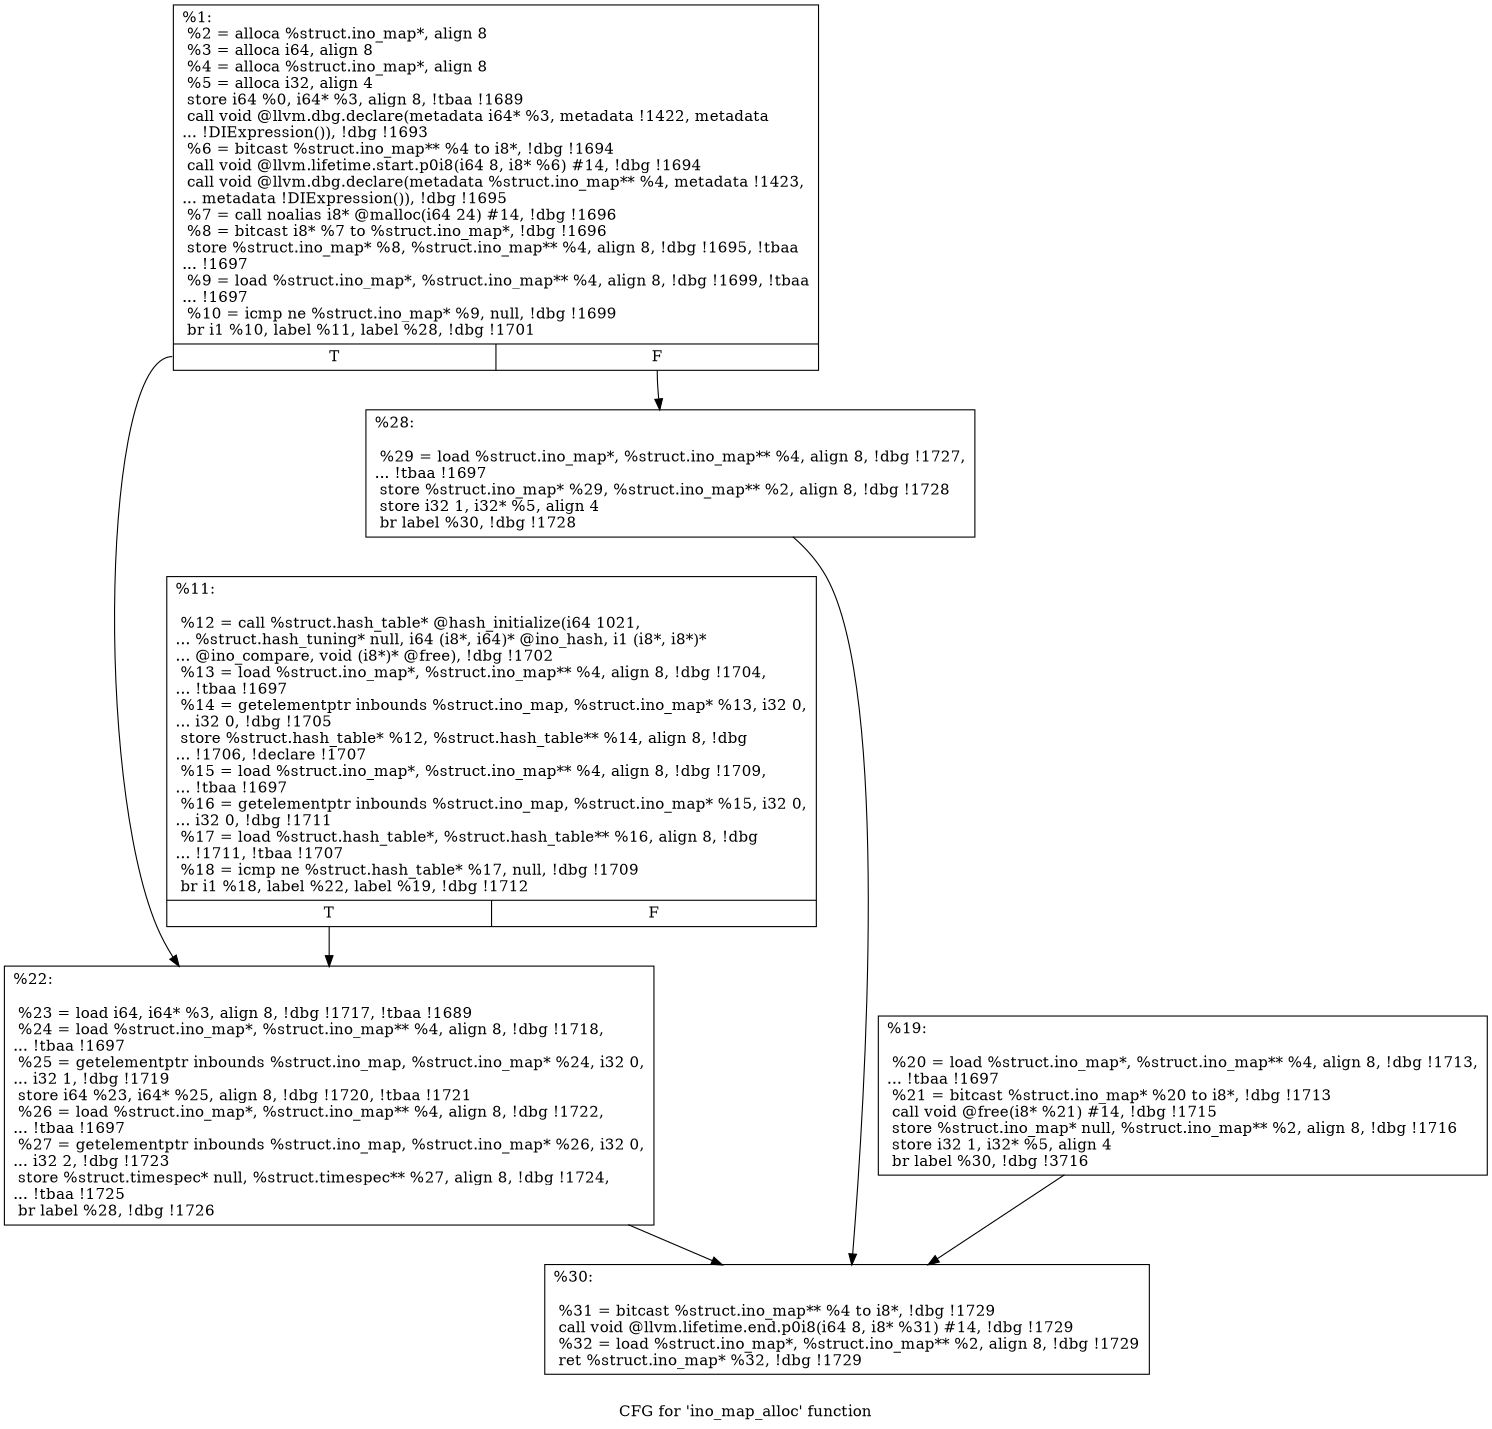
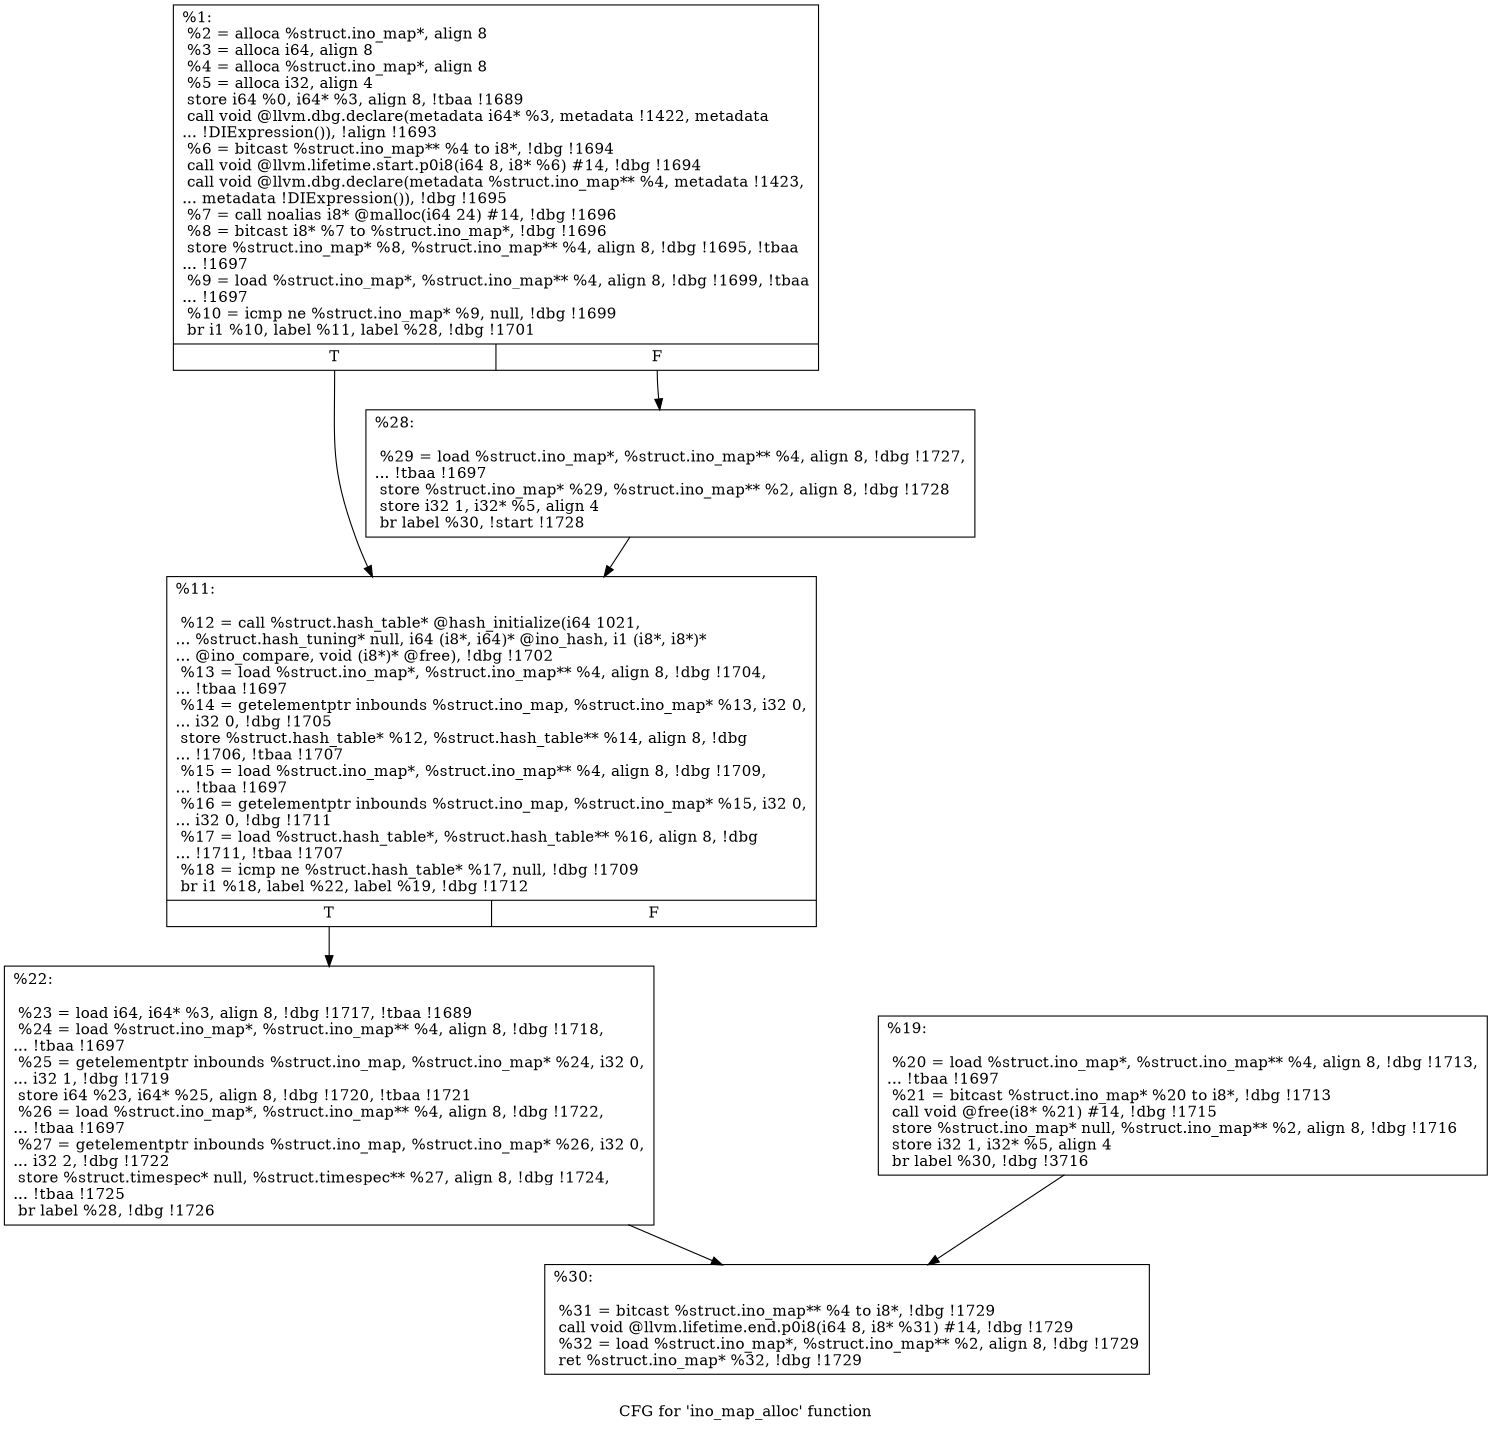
(306, 133) -> (310, 133)
(476, 523) -> (480, 523)
(116, 653) -> (337, 471)
(272, 755) -> (260, 755)
(868, 887) -> (620, 552)
(92, 1161) -> (92, 1161)
